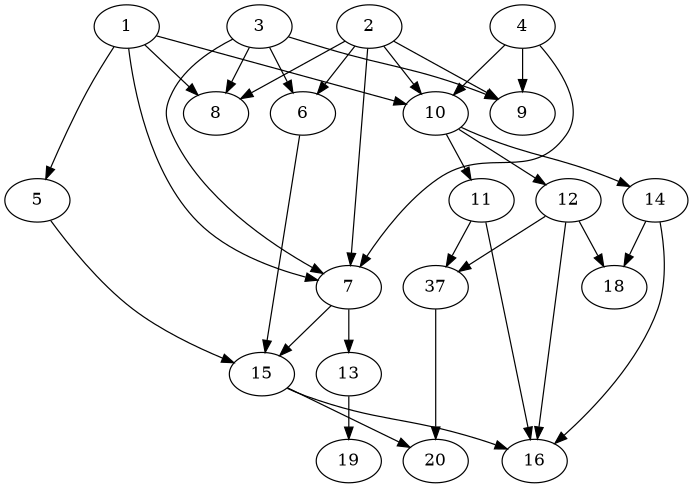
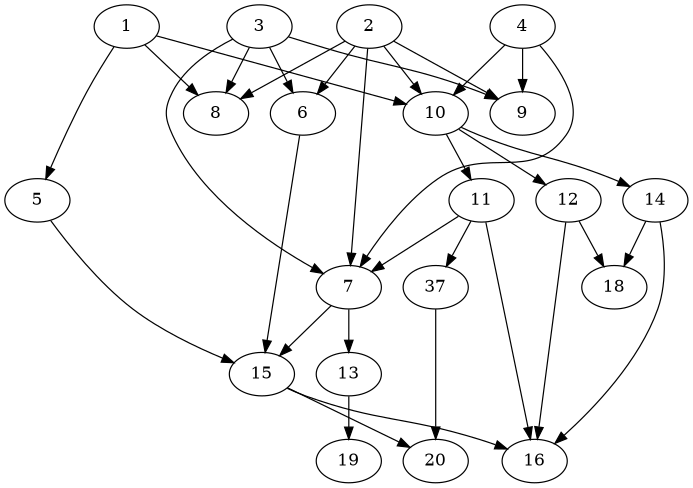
(177, 195) -> (420, 241)
(507, 241) -> none
